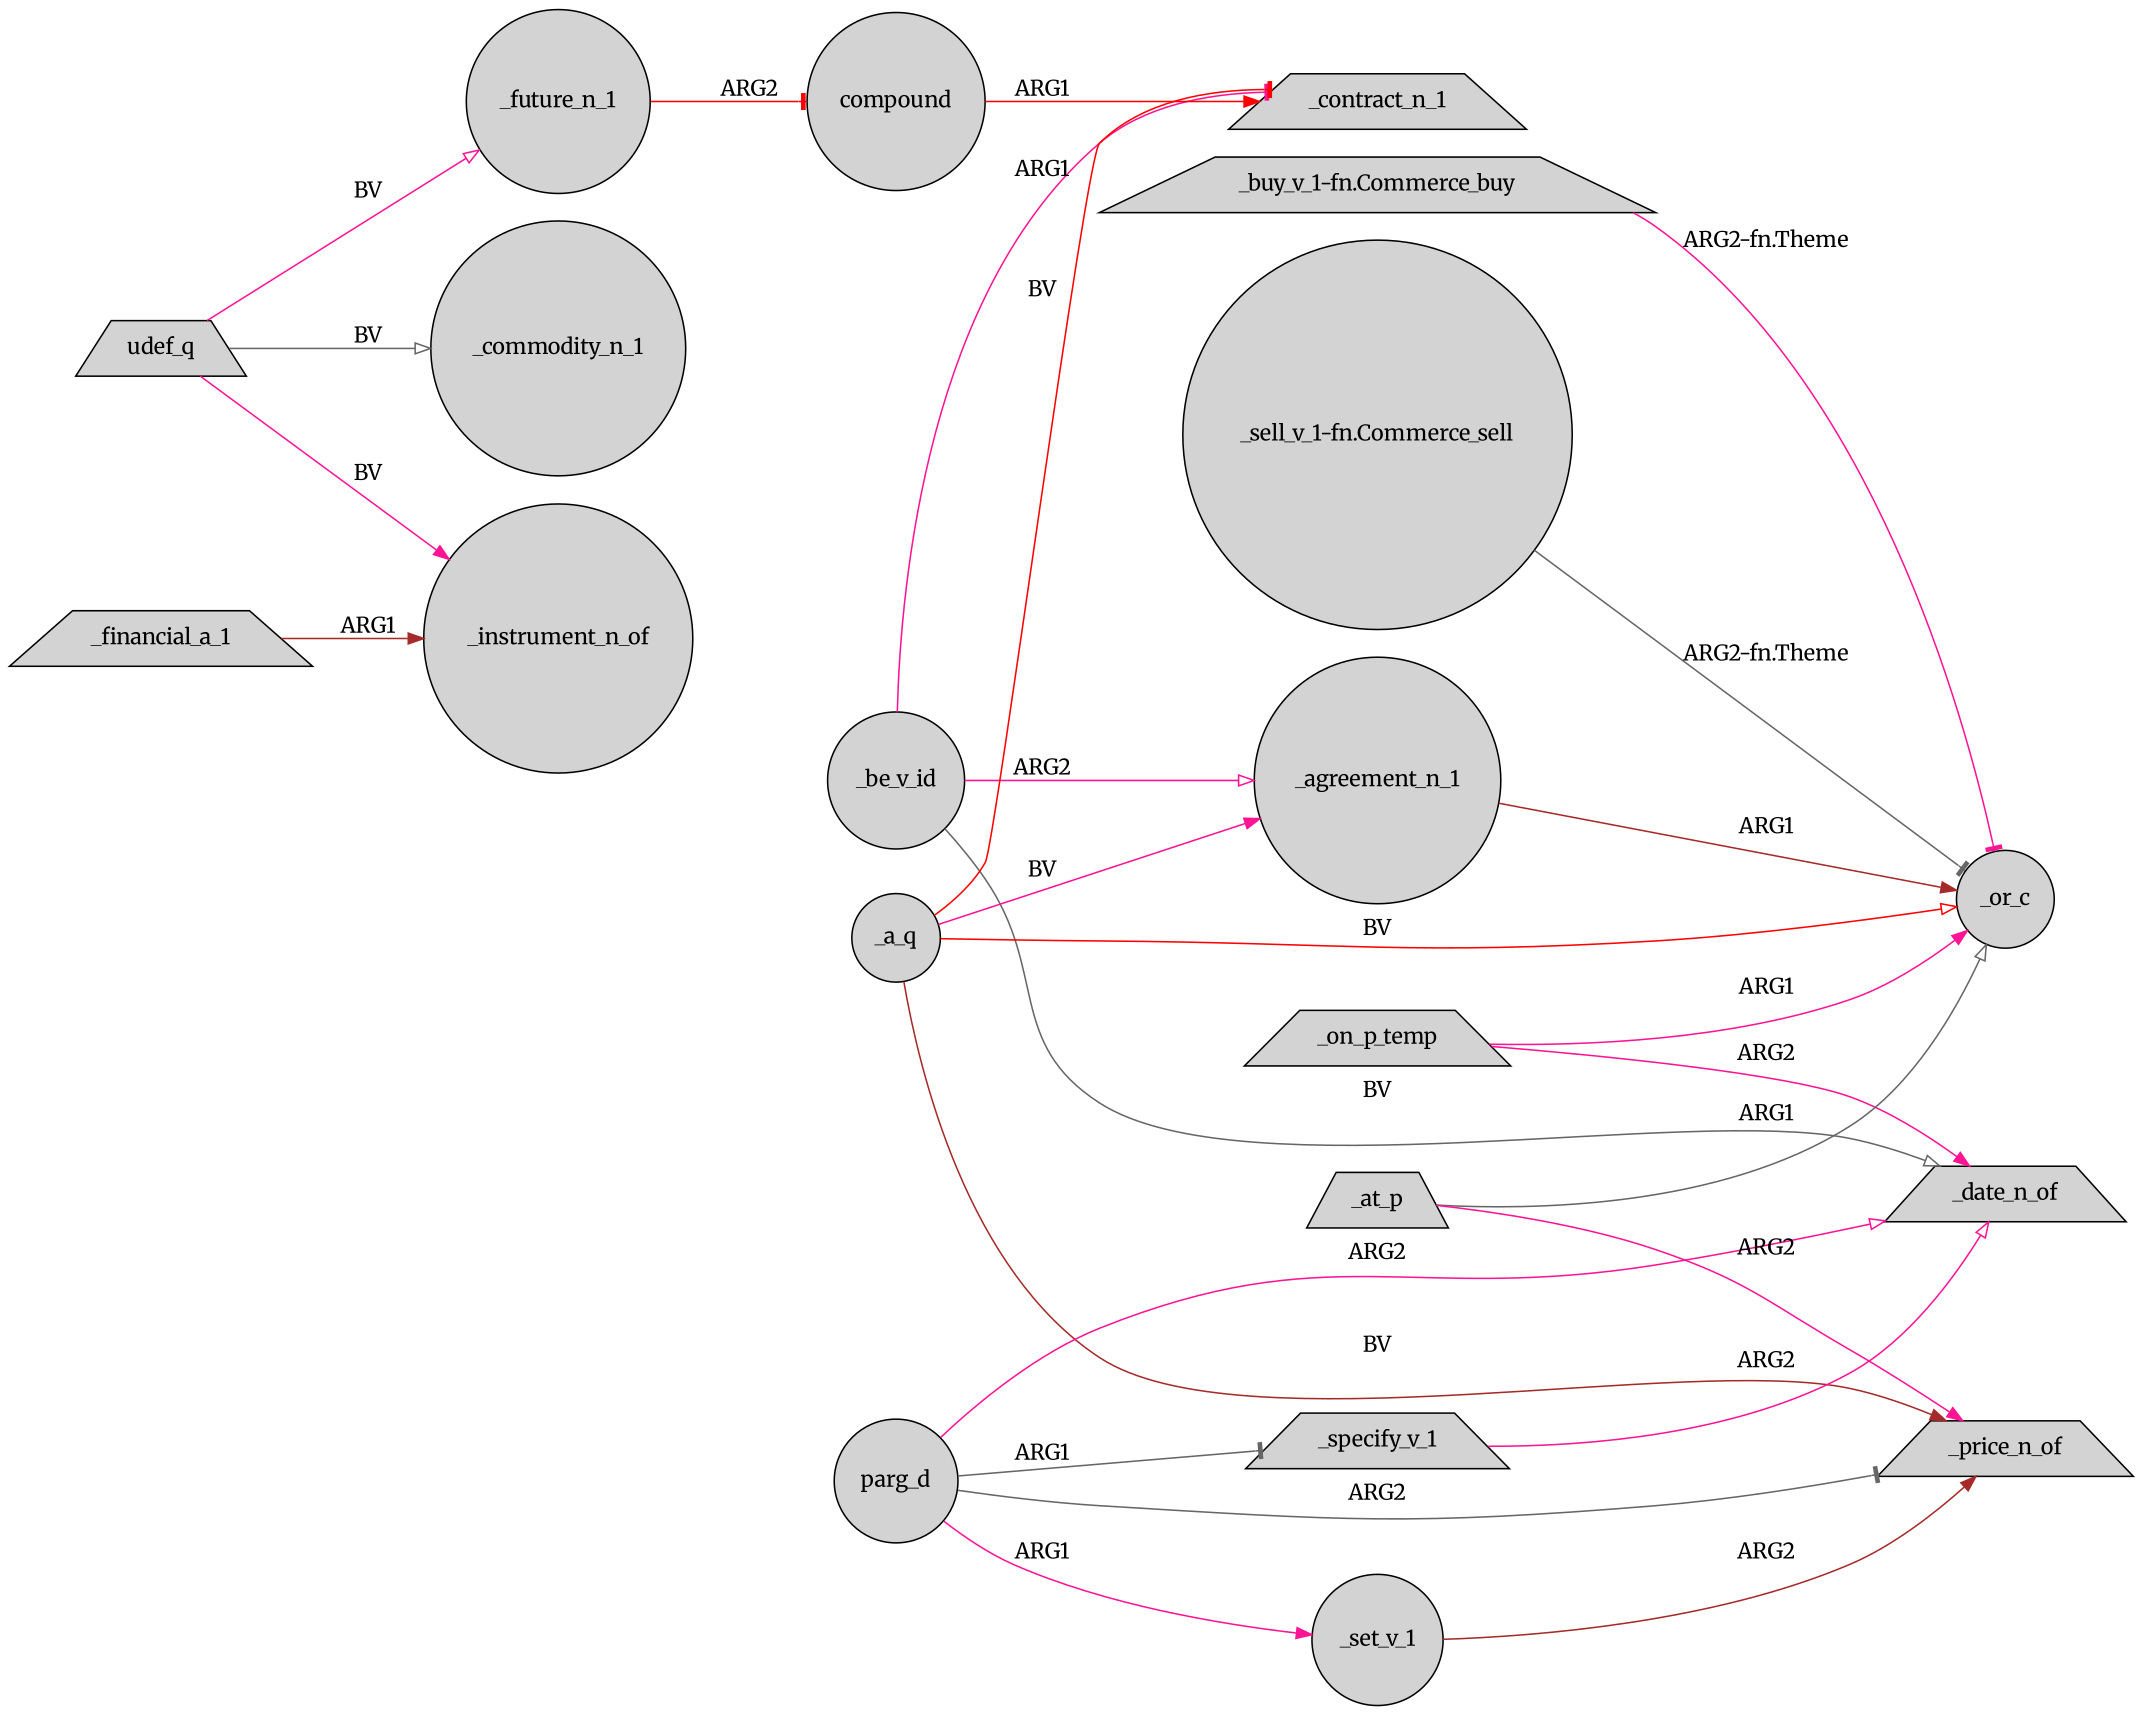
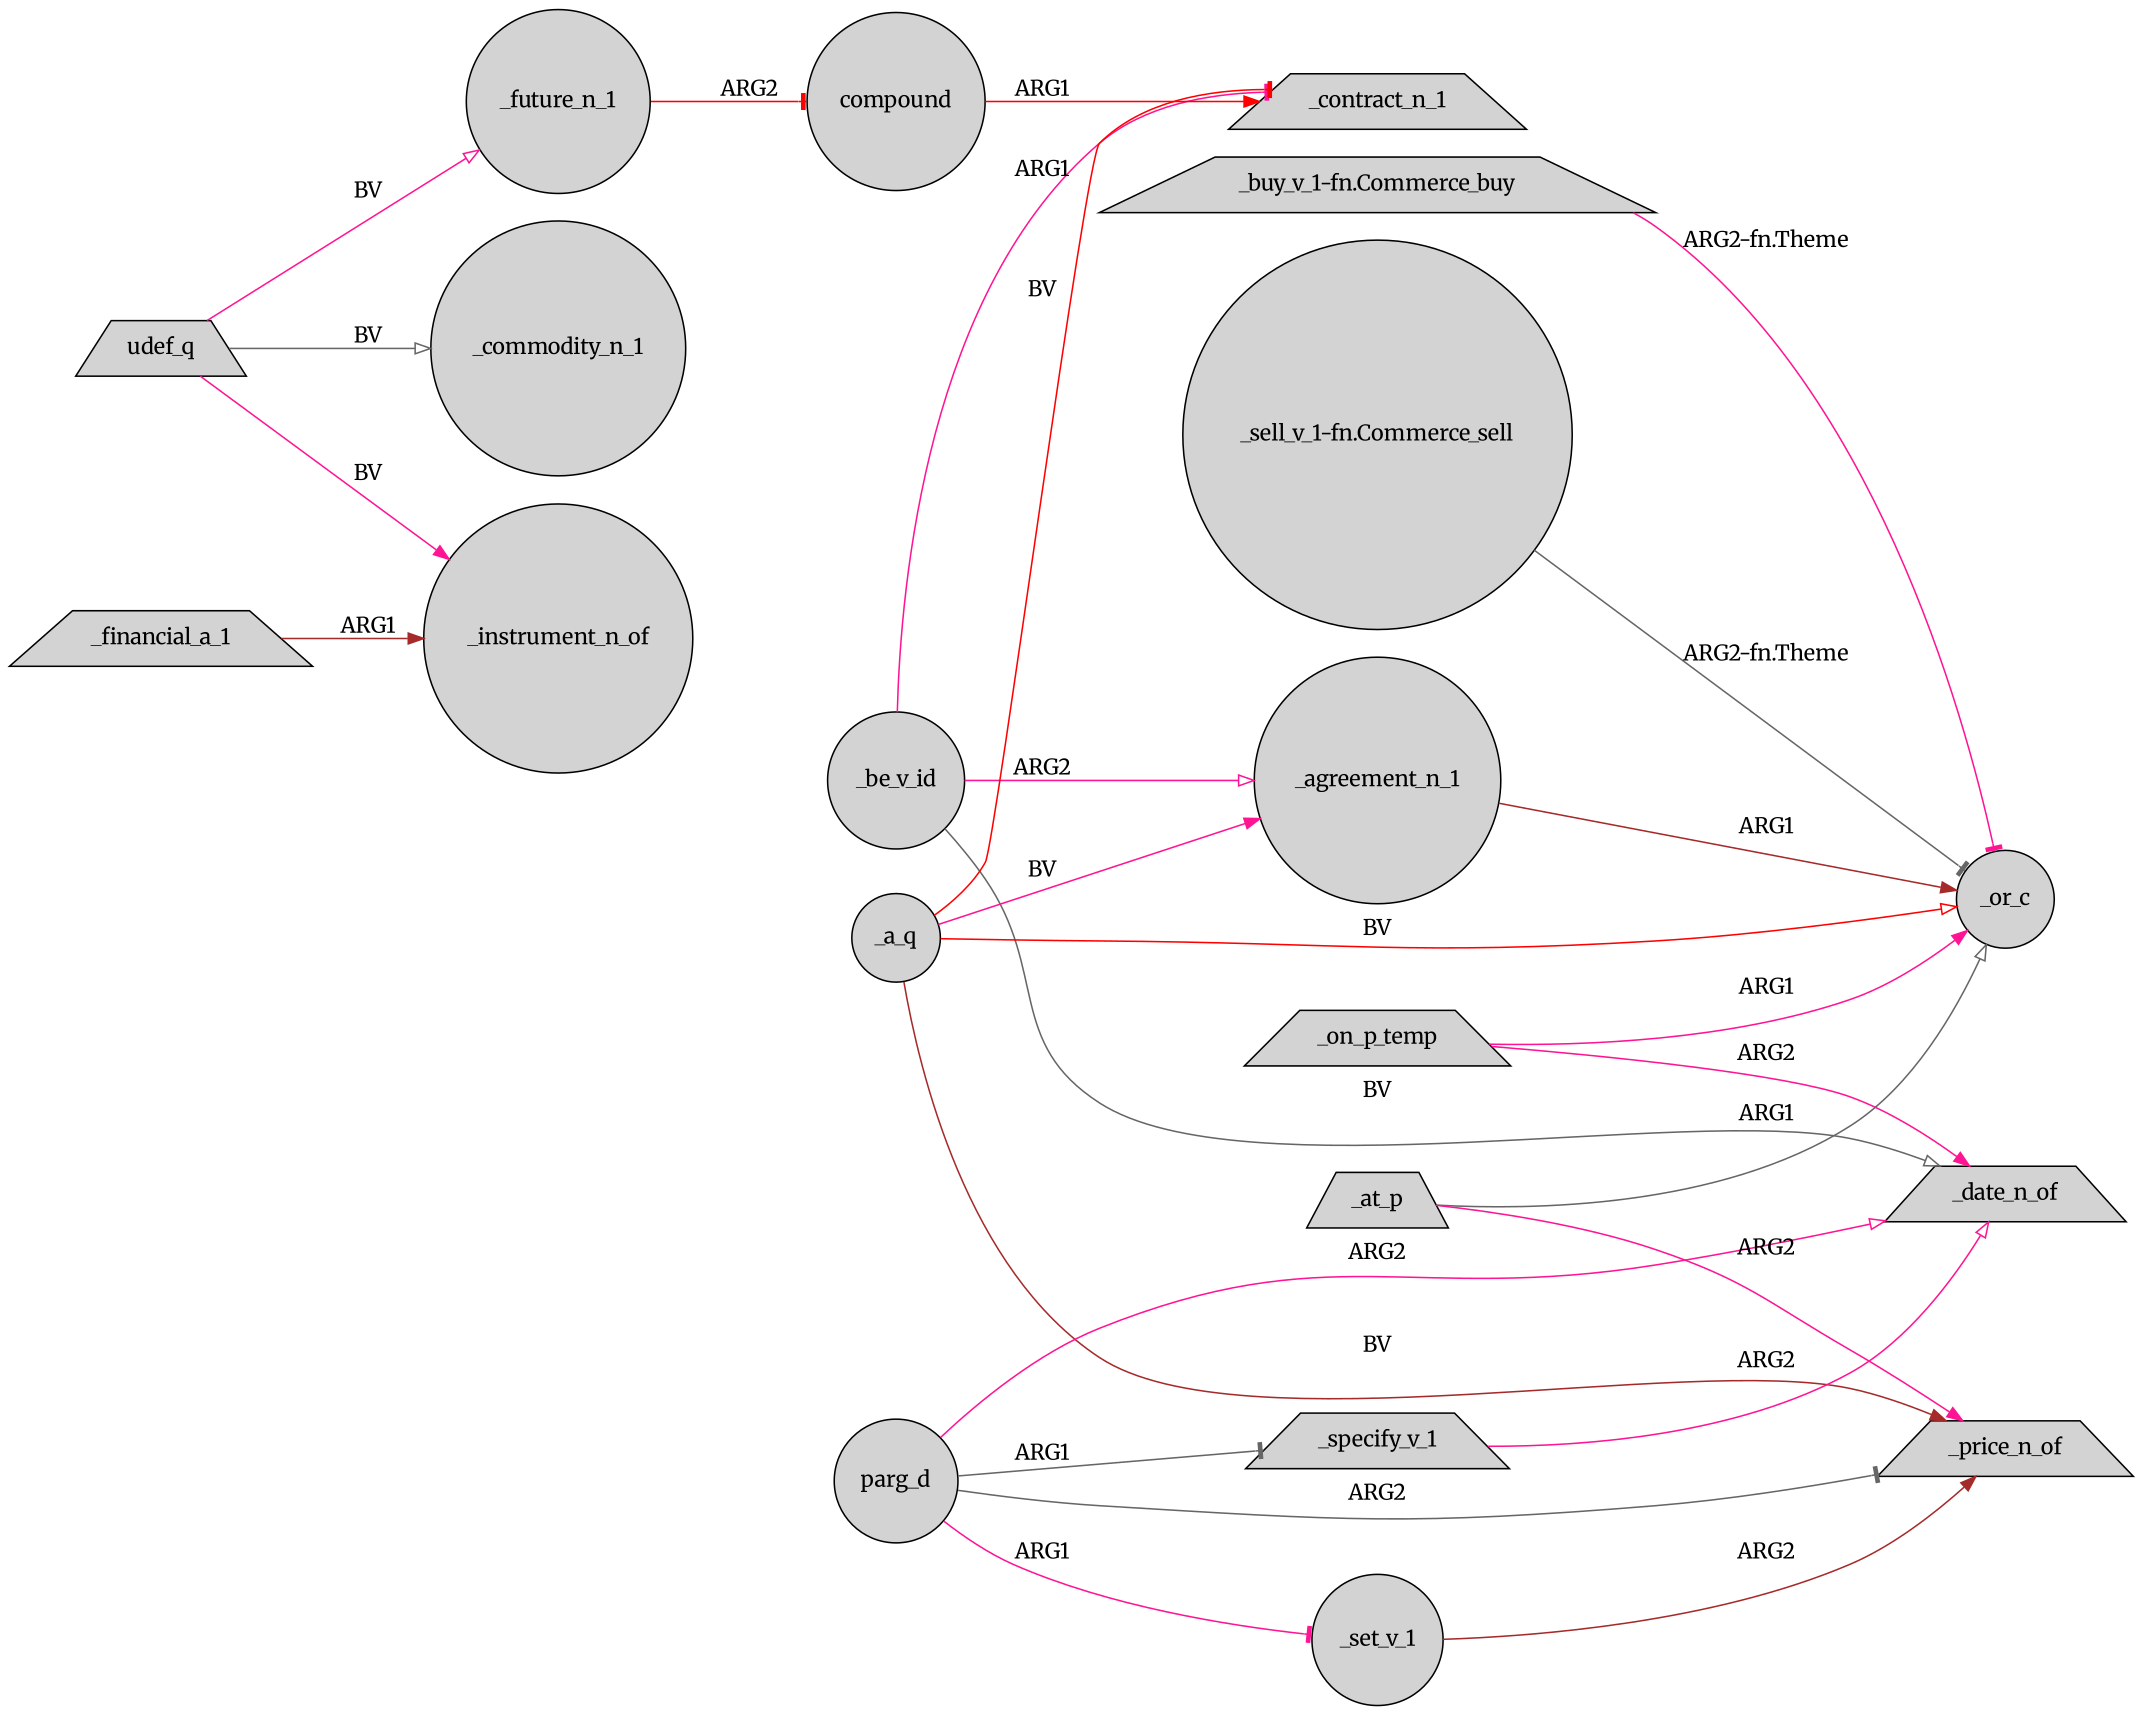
(1113, 1599) -> (1116, 1600)
